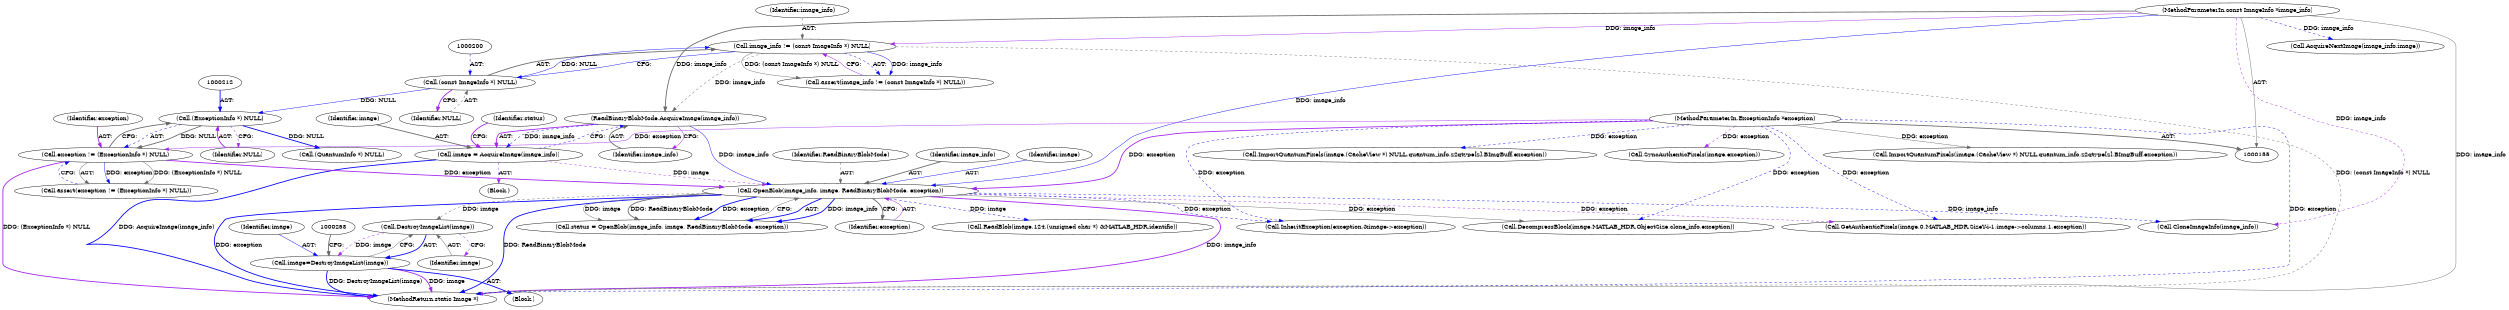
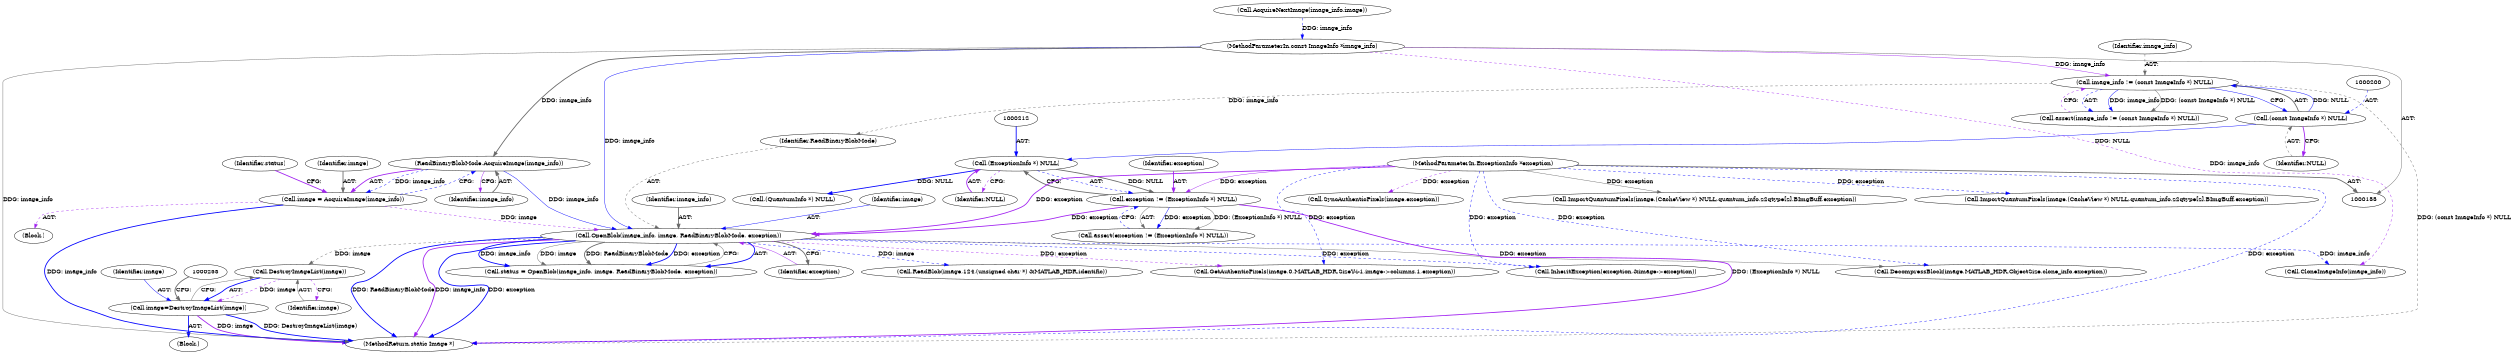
(2295, 28) -> (1302, 26)
(844, 66) -> (2063, 98)
(716, 75) -> (1455, 91)
(167, 227) -> (72, 272)
